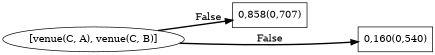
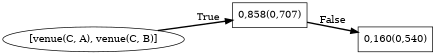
(208, 18) -> (208, 18)
(265, 45) -> (329, 27)
